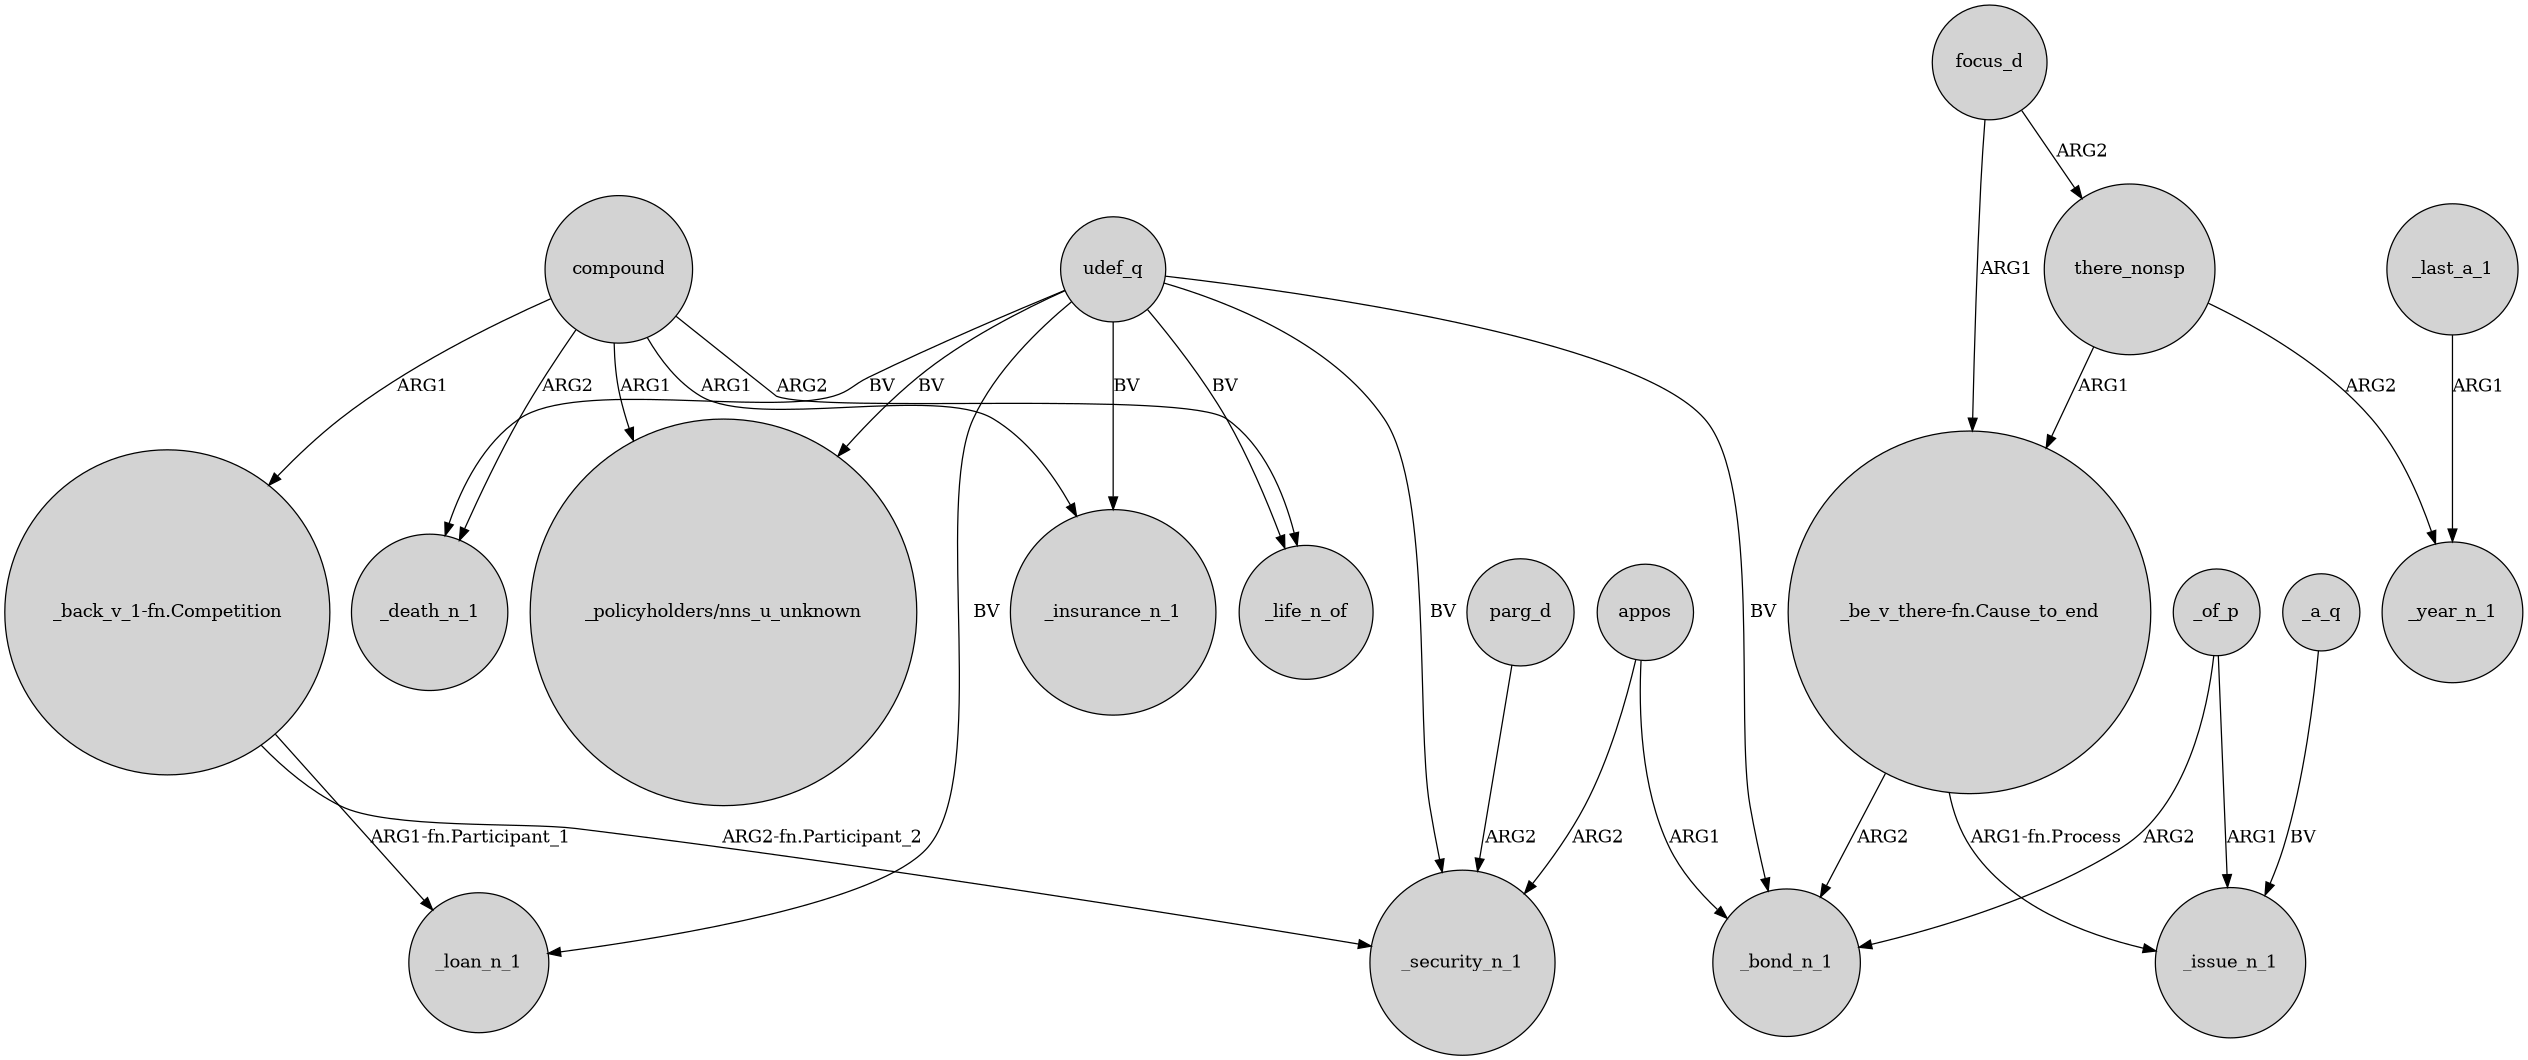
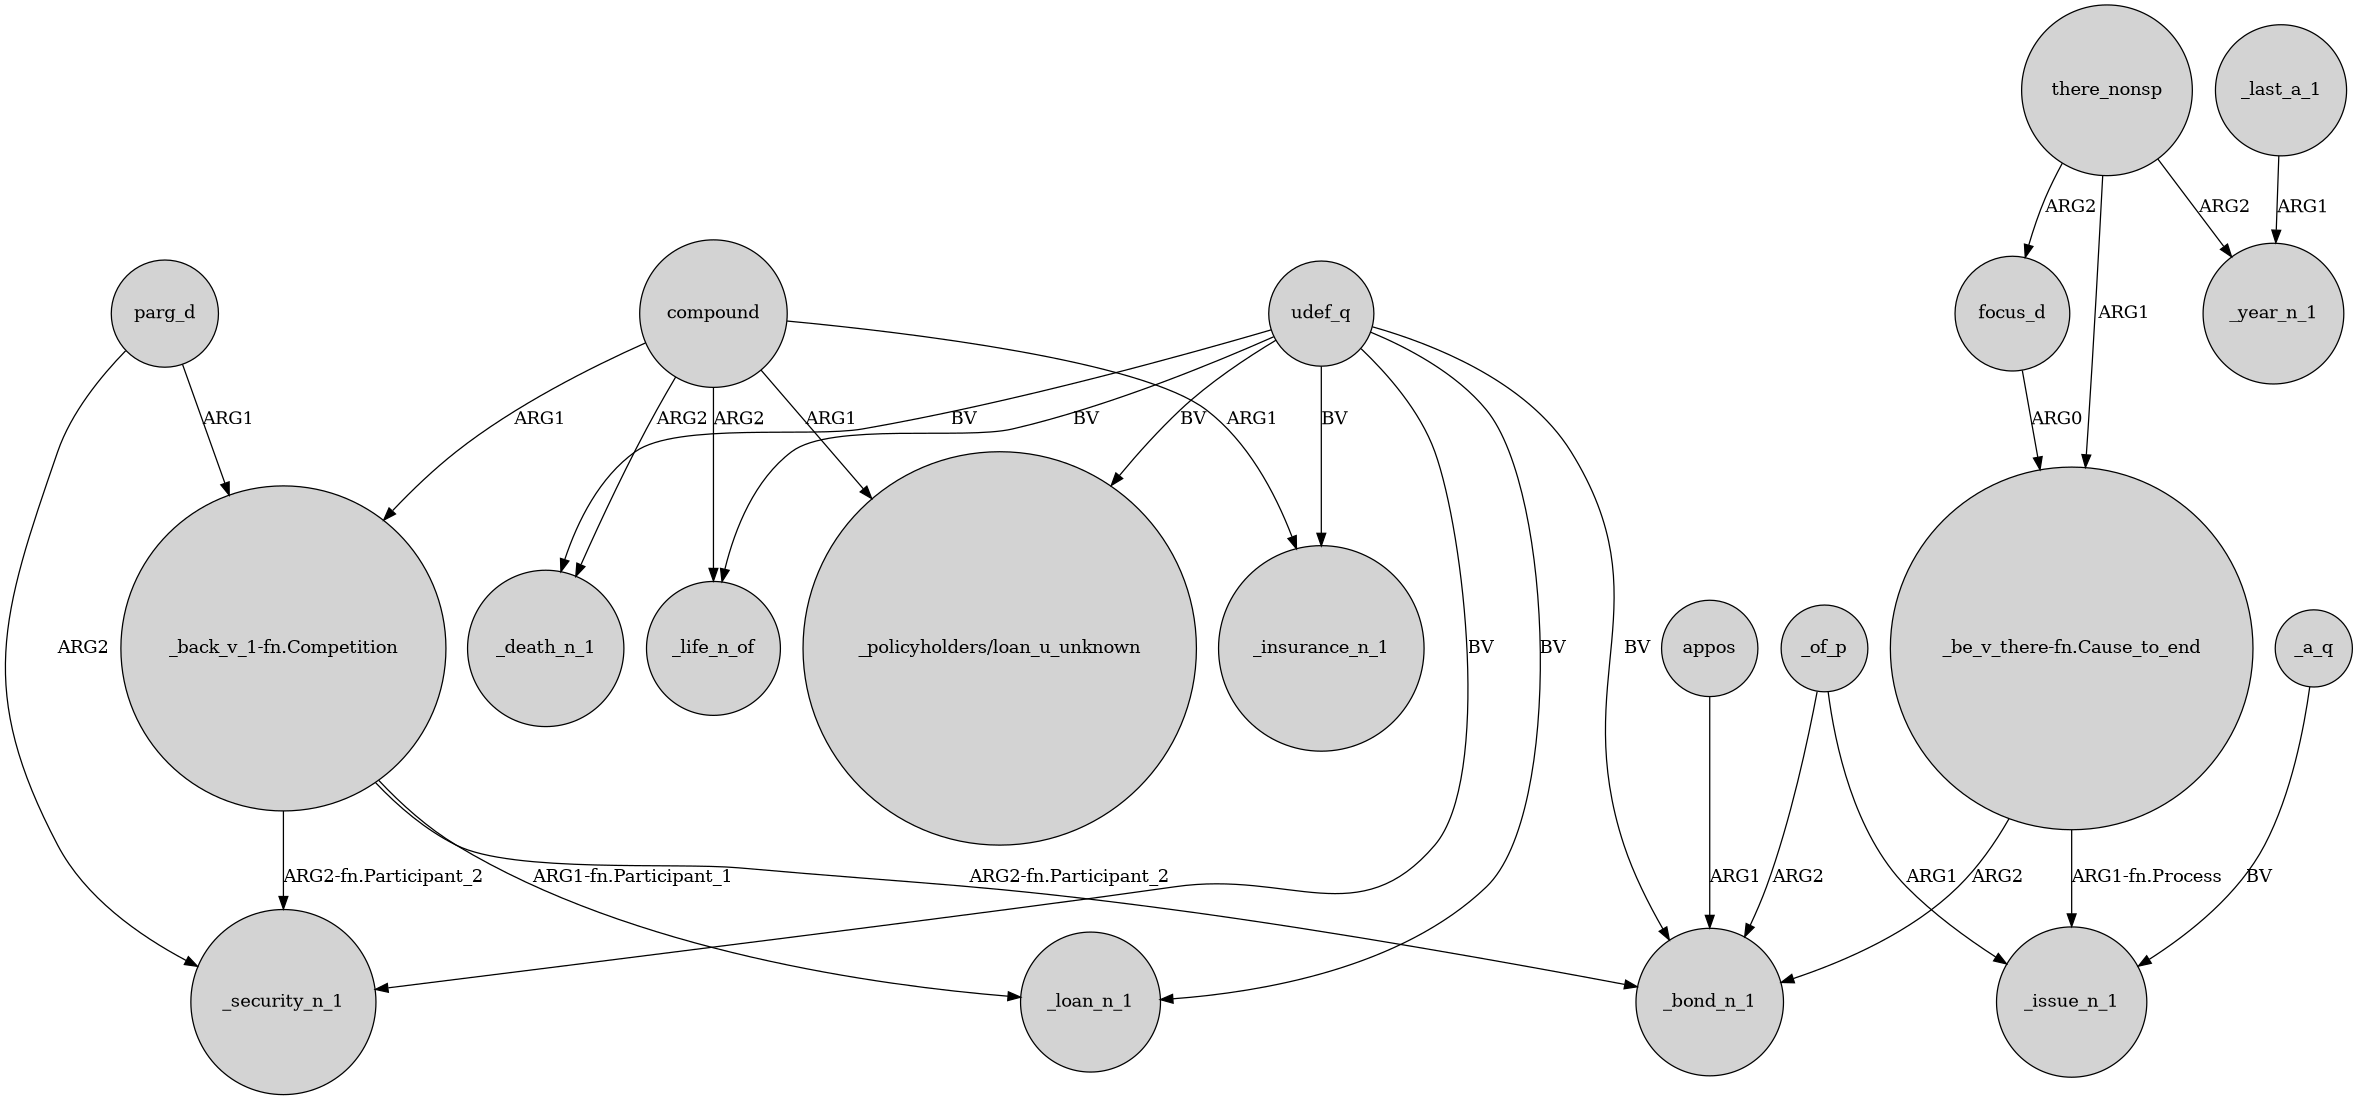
(2048, 149) -> (2043, 203)
(2007, 269) -> (2057, 420)
none -> (204, 424)
(723, 612) -> (1000, 648)
(1598, 778) -> none
none -> (991, 889)
